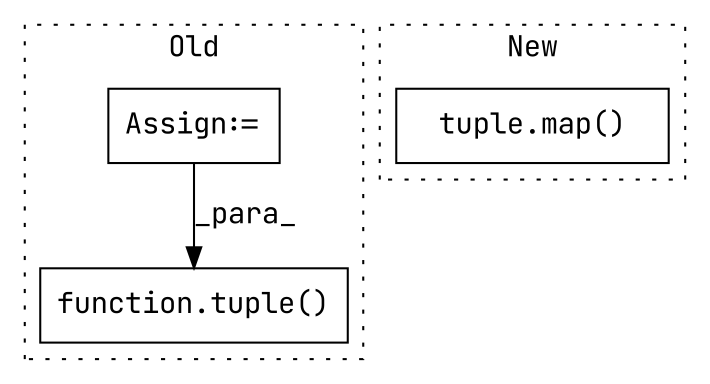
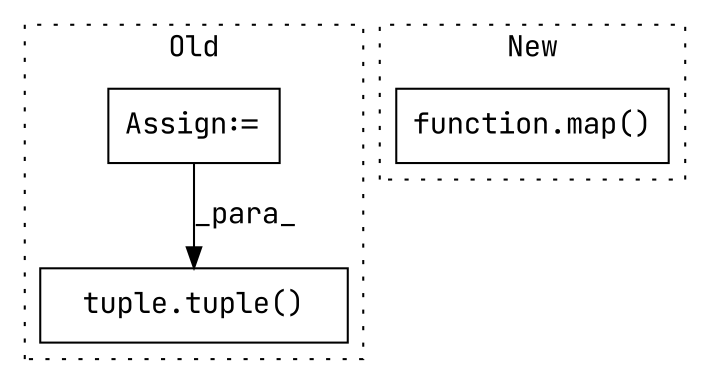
(532, 126) -> (532, 126)
(194, 305) -> (194, 305)
